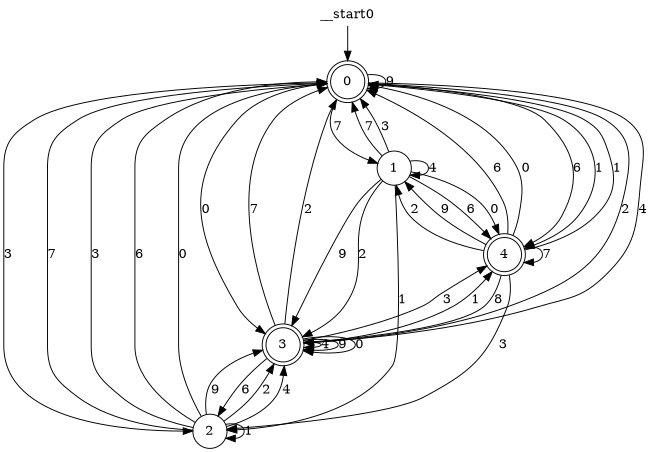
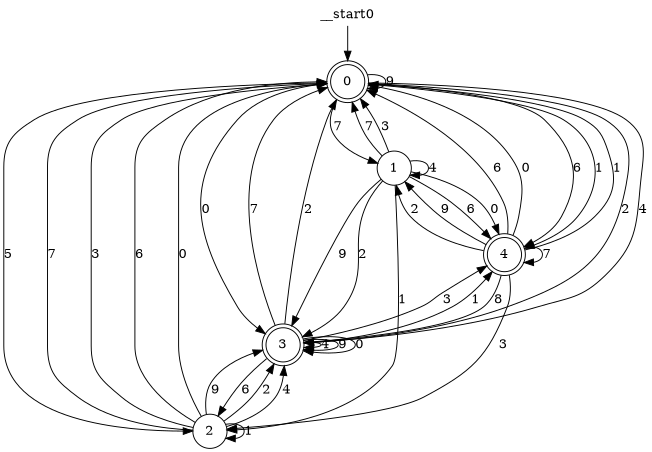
(9, 255) -> (9, 255)
